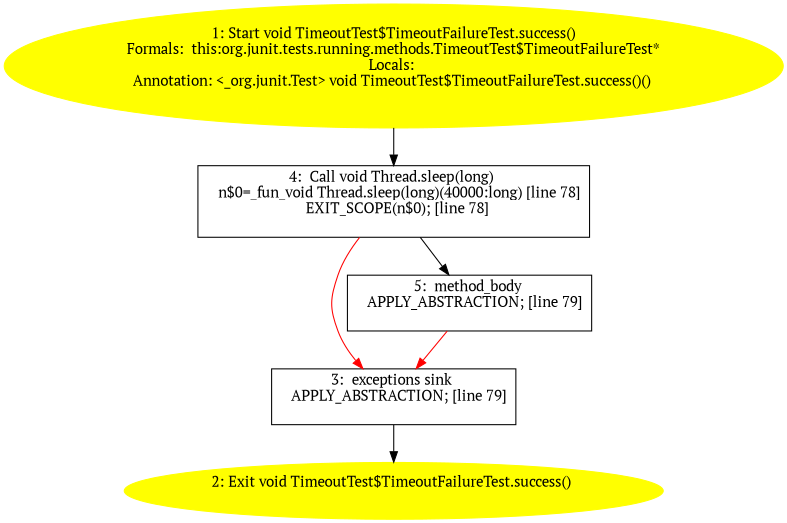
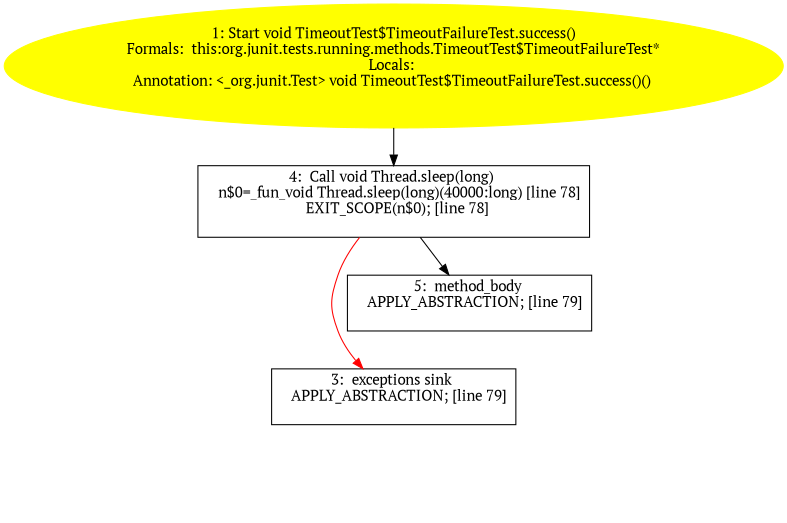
(435, 346) -> none
(394, 491) -> none
